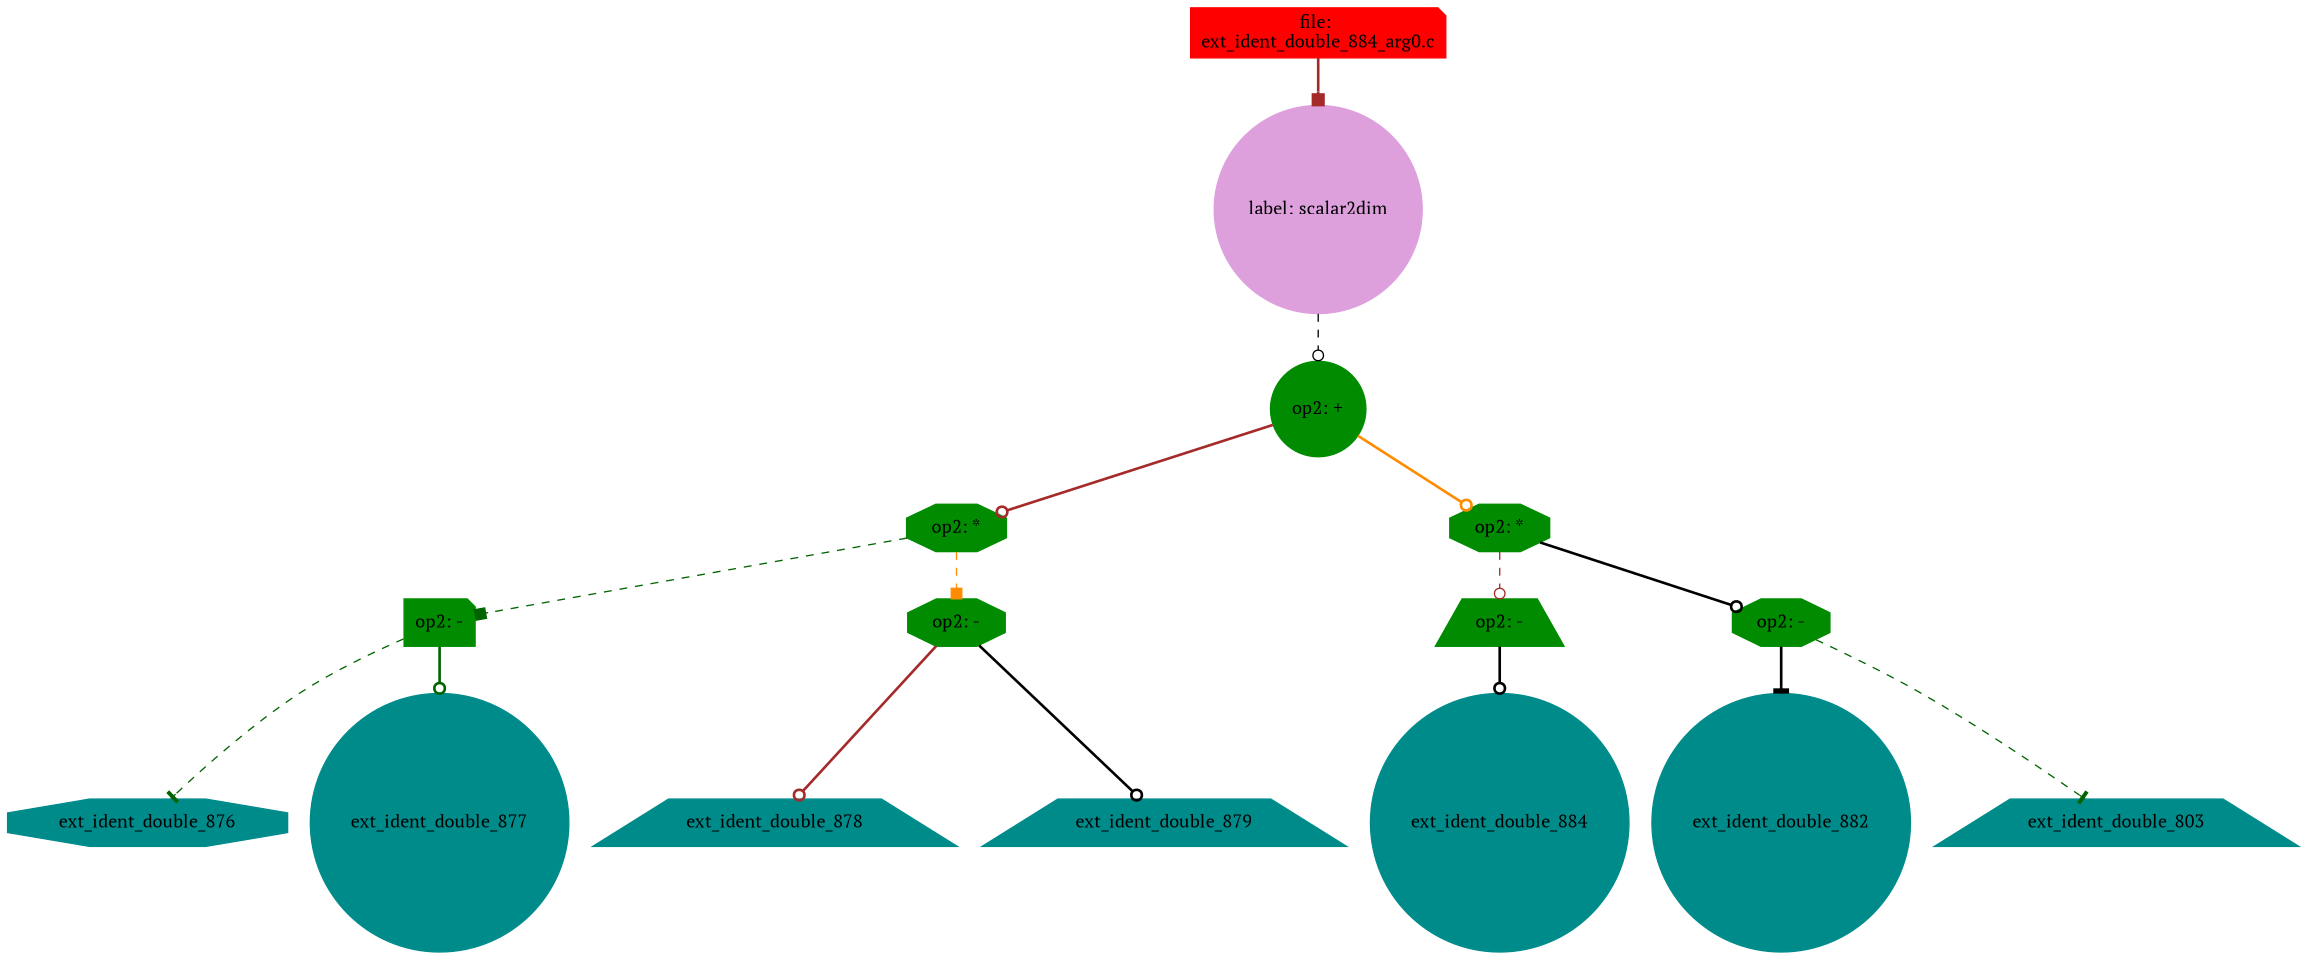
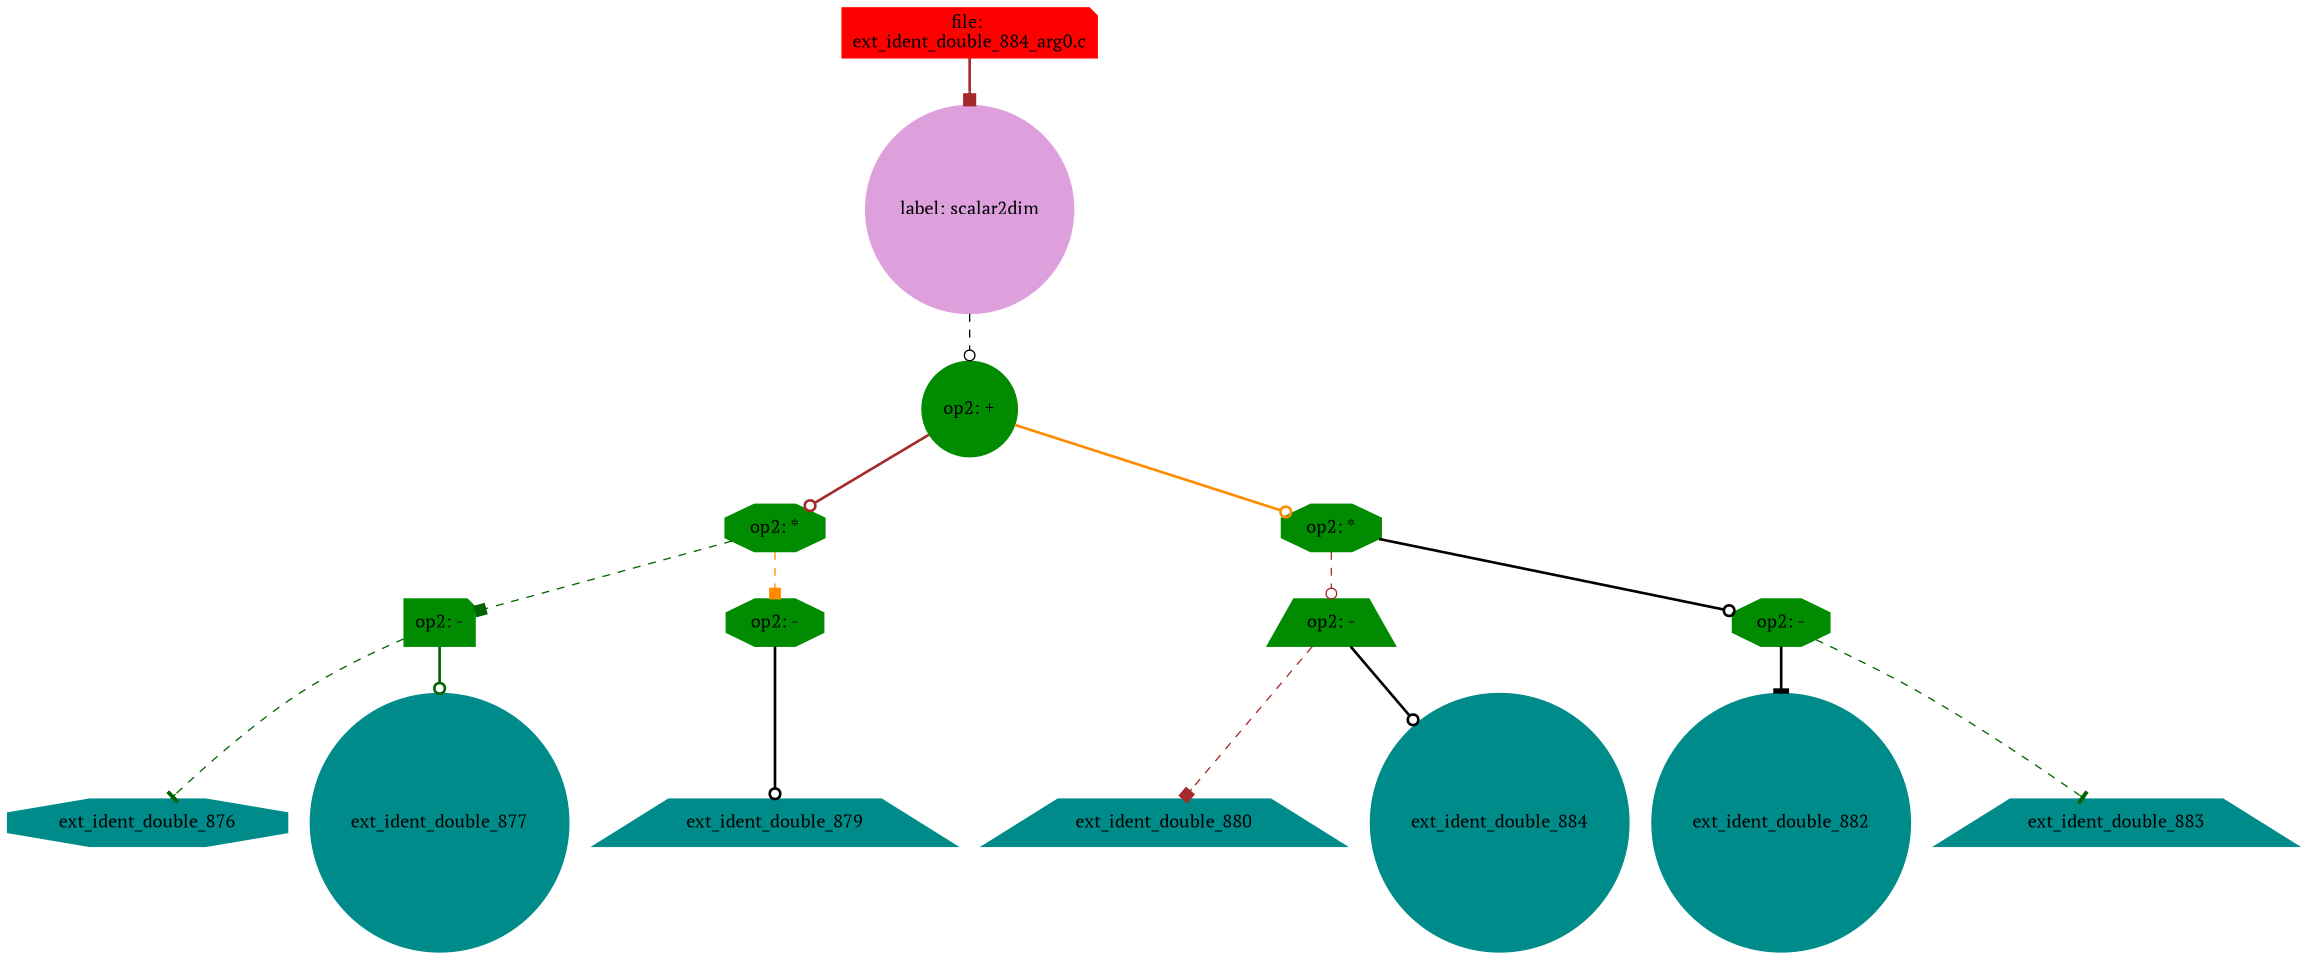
(775, 823) -> none
none -> (1164, 823)
(2117, 823) -> (2117, 823)
